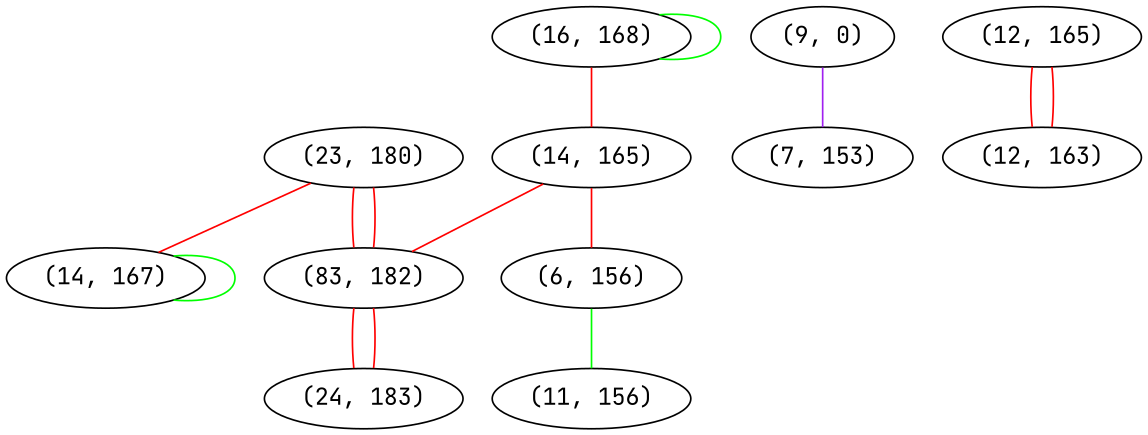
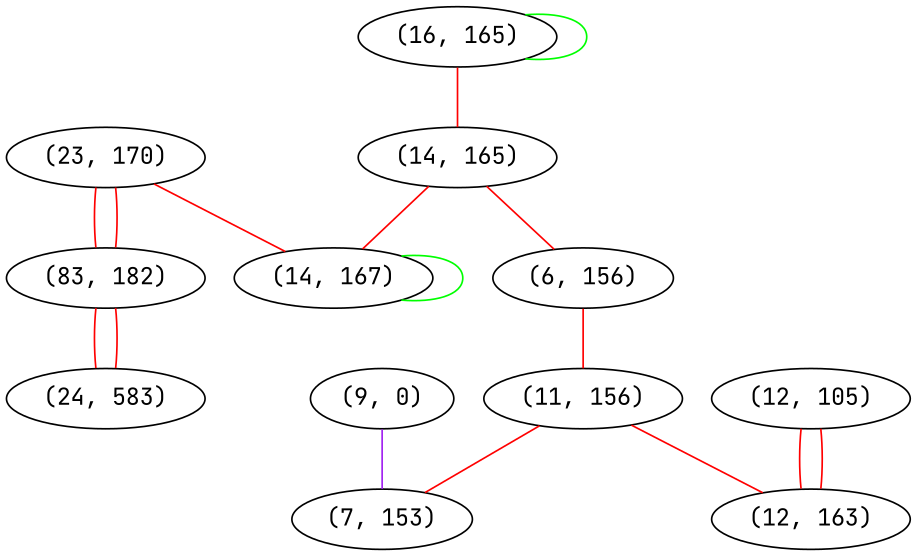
(592, 37) -> (458, 37)
(1042, 37) -> (811, 399)
(364, 157) -> (106, 157)
(478, 218) -> (396, 218)
(592, 339) -> (583, 339)
(364, 399) -> (106, 399)
none -> (482, 459)
none -> (697, 459)
